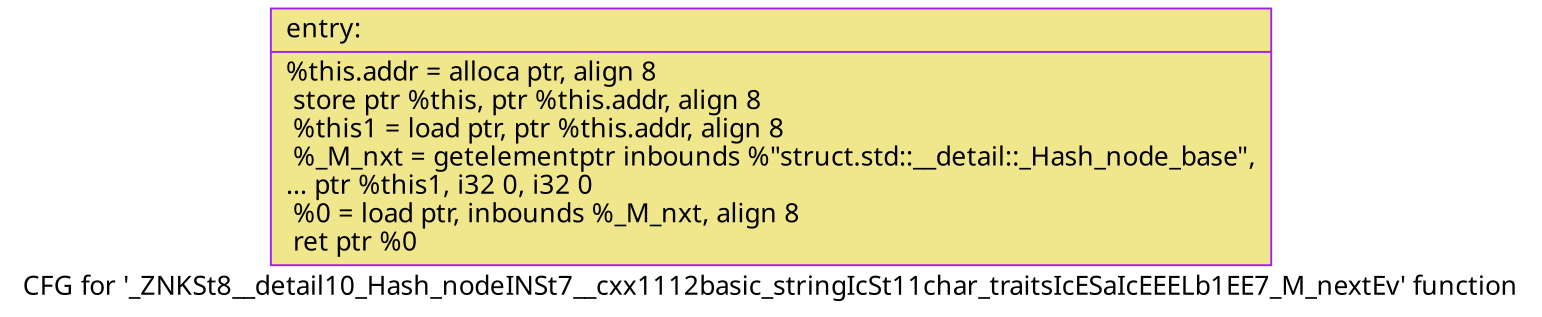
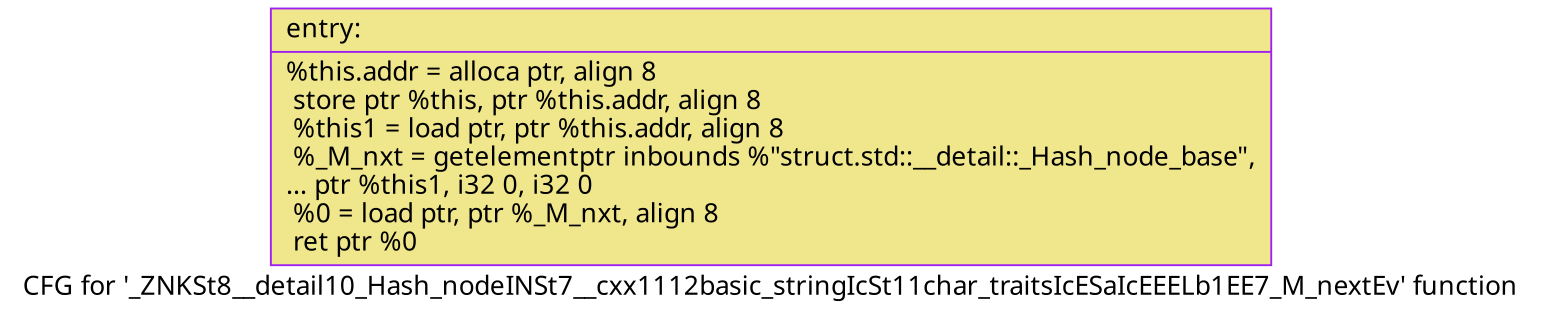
(544, 214) -> (503, 214)
